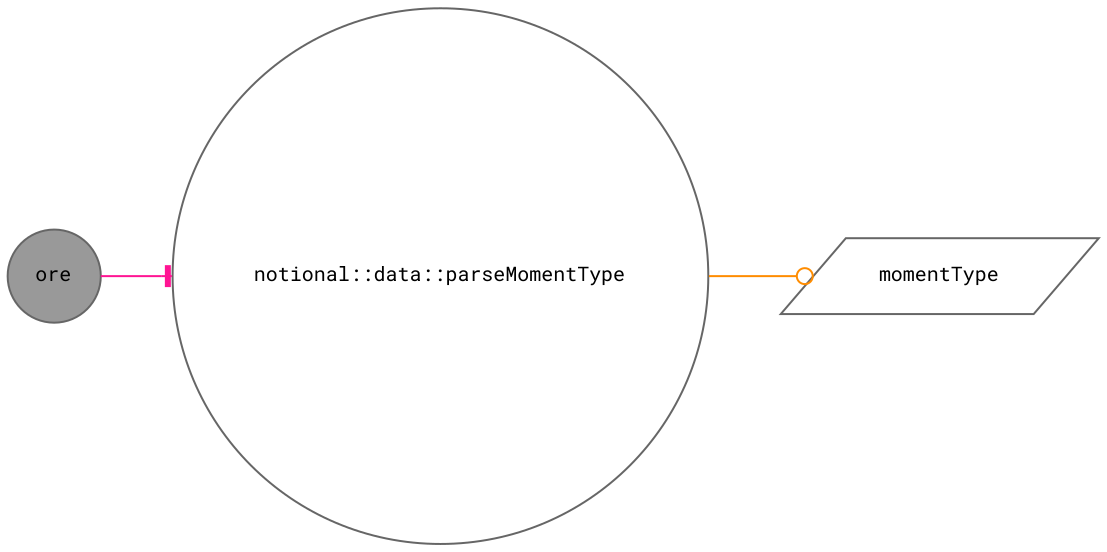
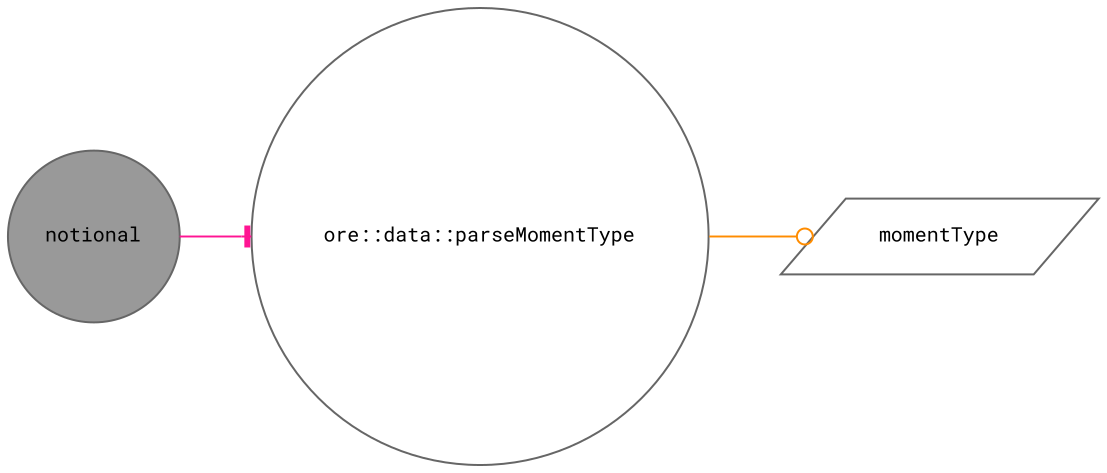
(54, 276) -> (94, 236)
(440, 276) -> (480, 236)
